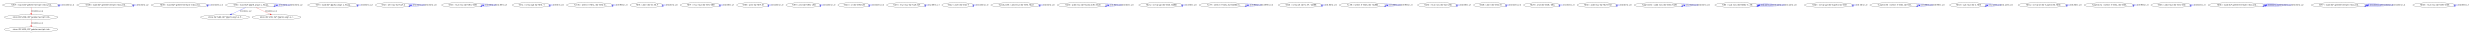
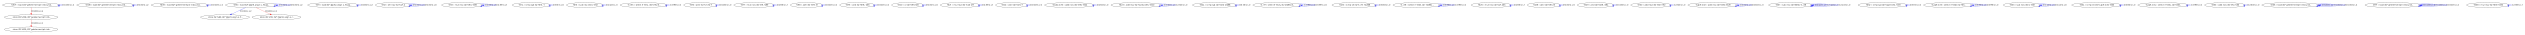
none -> (585, 5)
